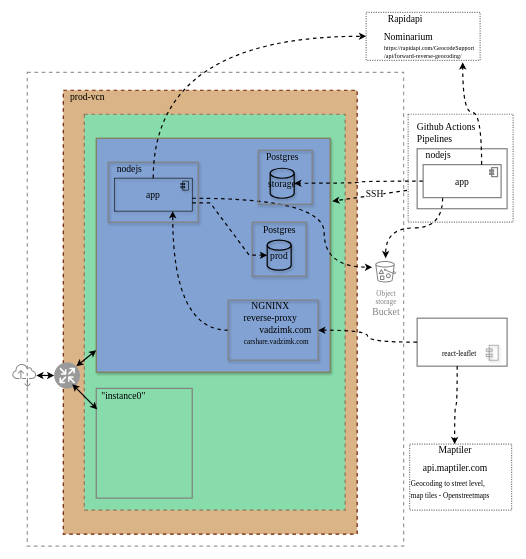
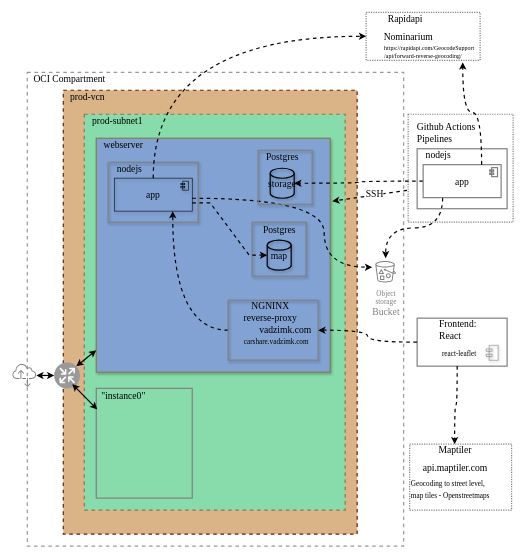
none -> (69, 78)
none -> (117, 120)
none -> (123, 144)
(279, 255) -> (279, 255)
none -> (465, 330)
